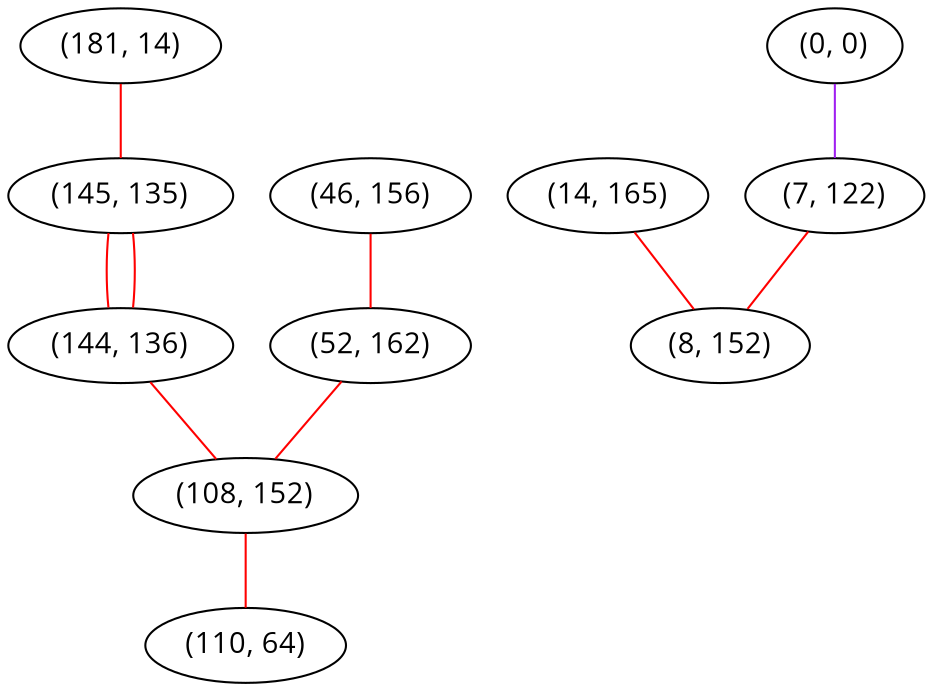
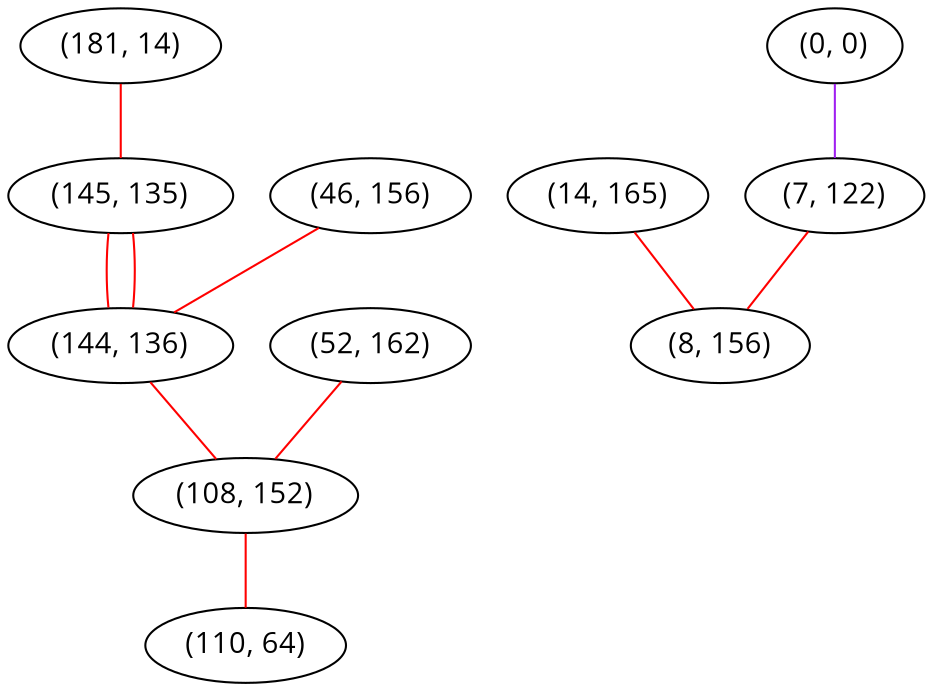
(371, 271) -> (246, 270)
(720, 346) -> (720, 346)
